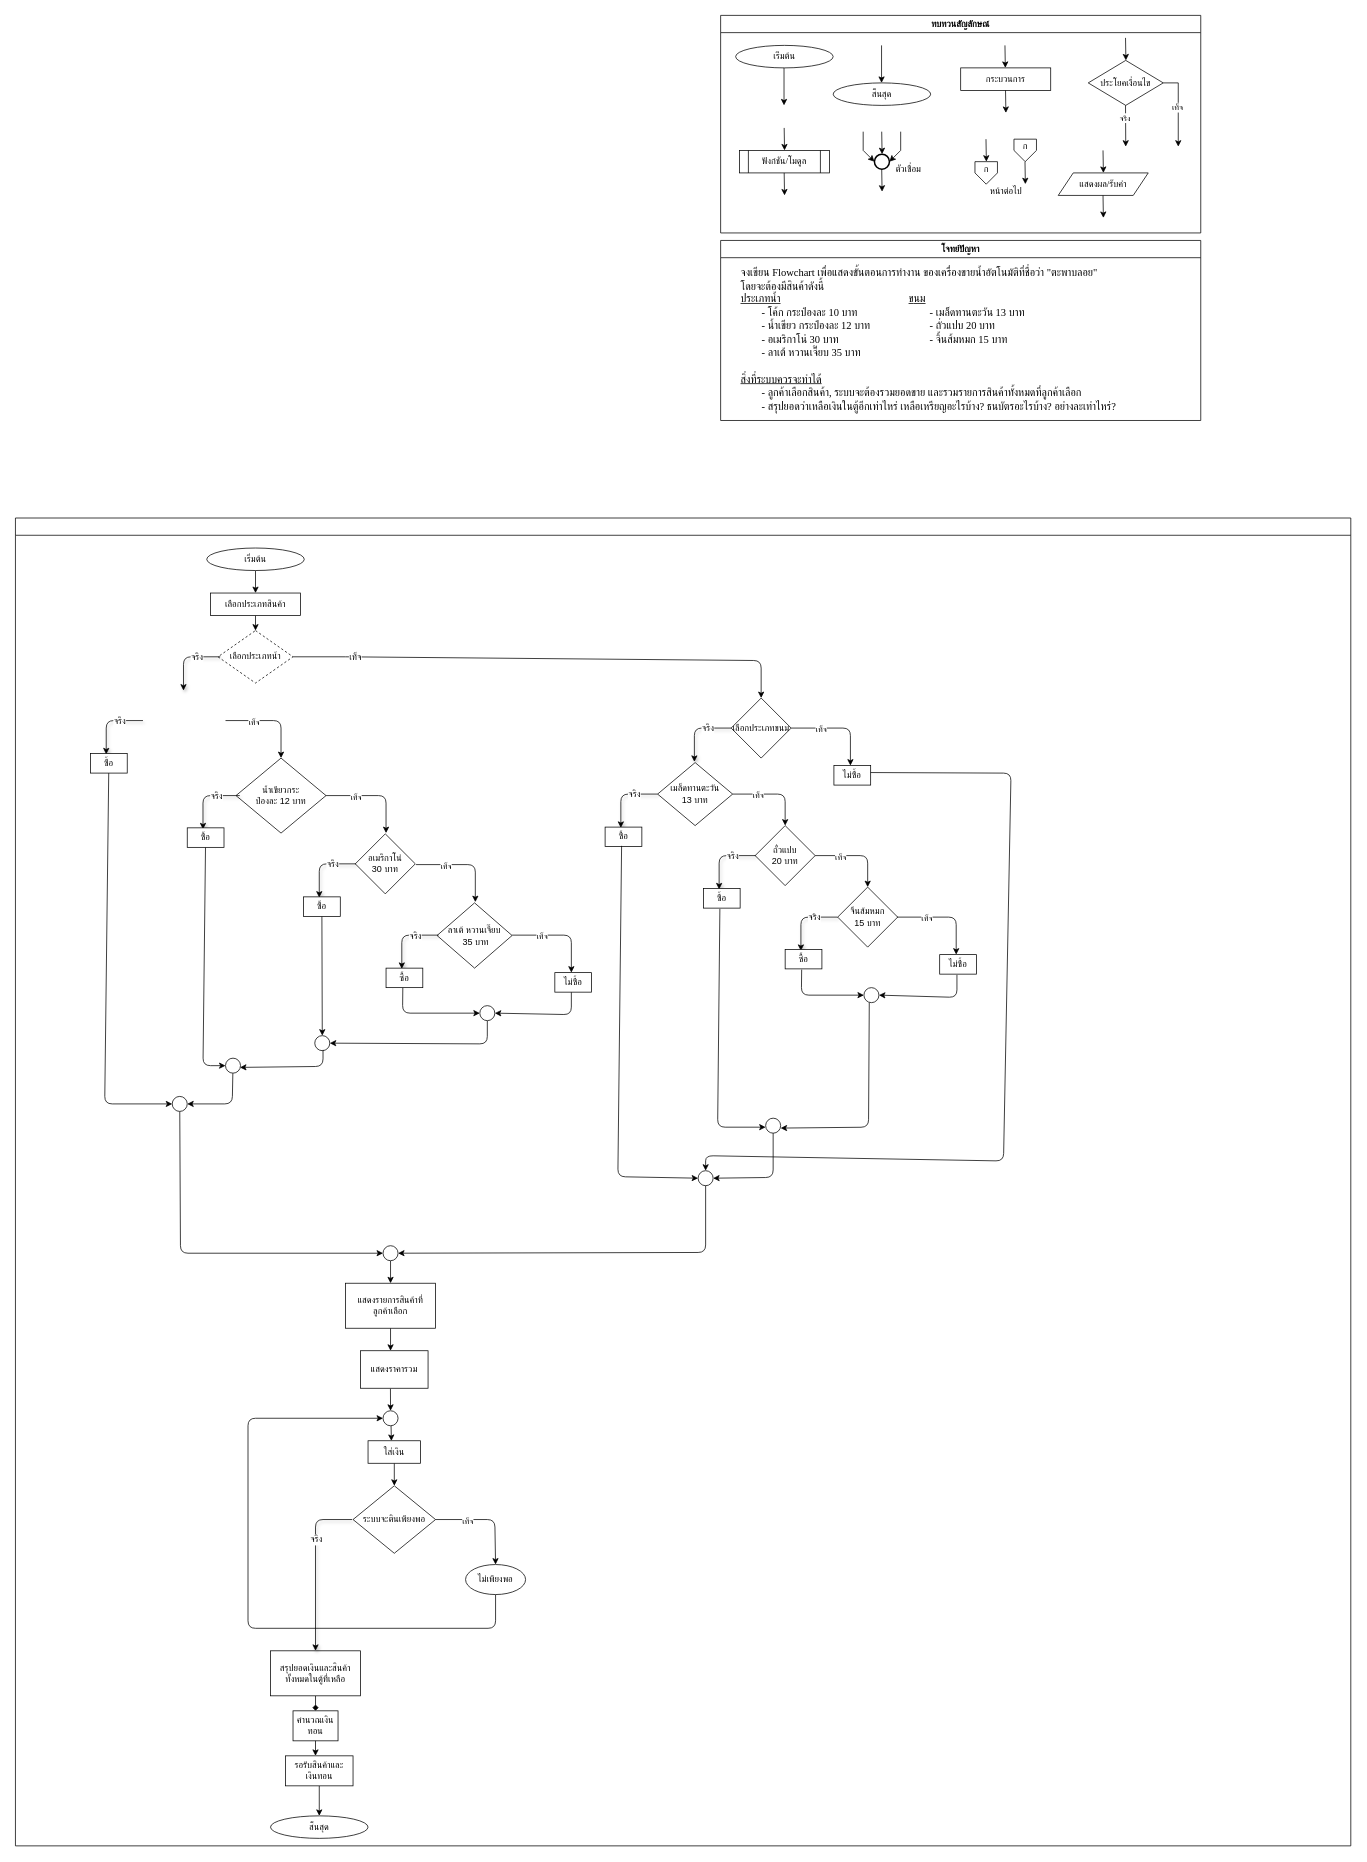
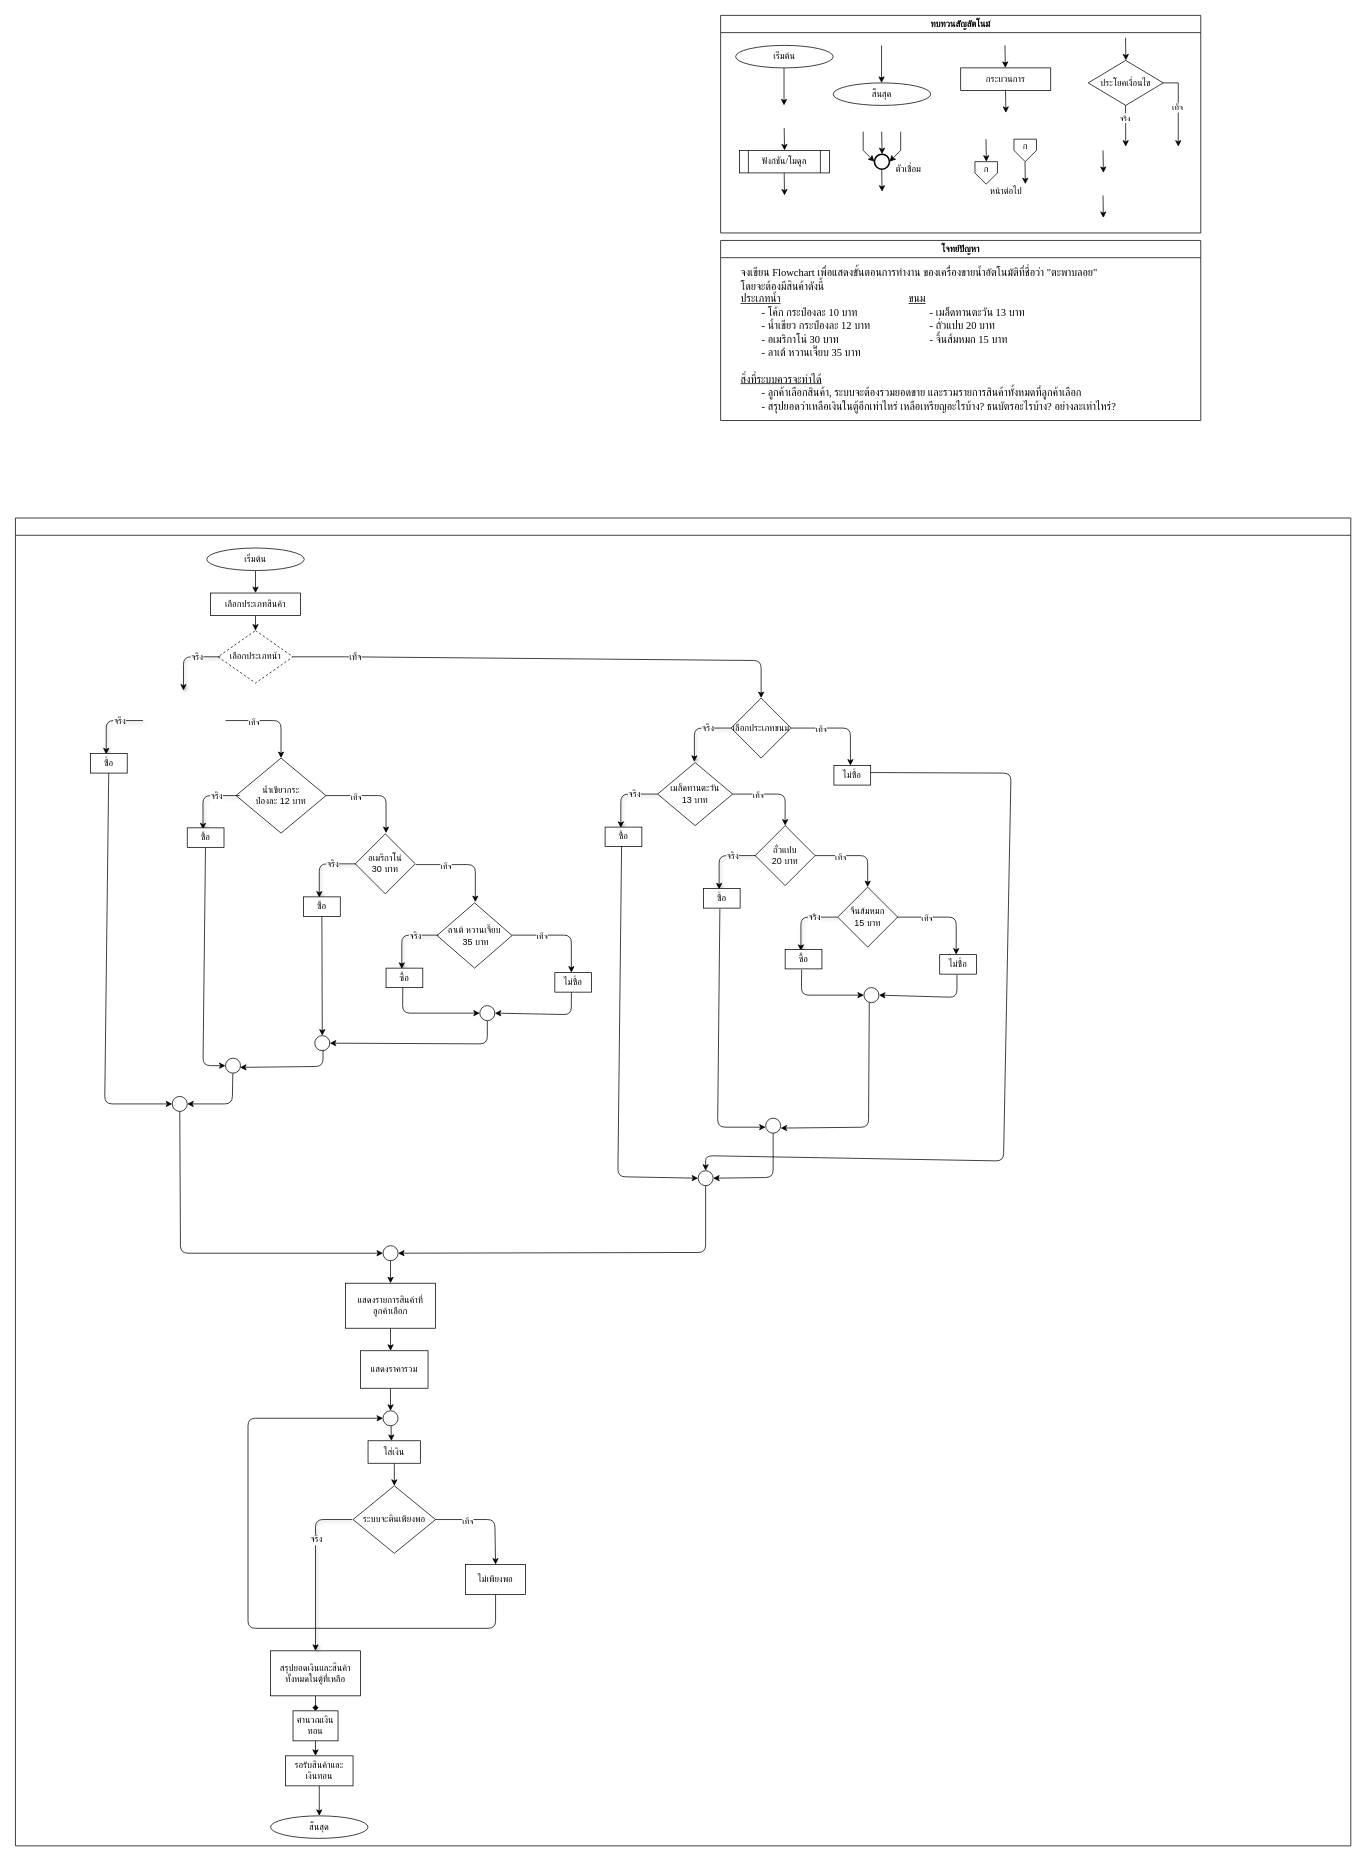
(960, 24) -> (960, 24)
(1103, 184) -> none
(495, 1579) -> (495, 1579)
